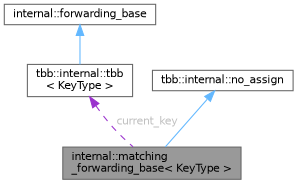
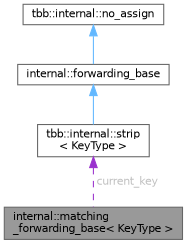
(80, 81) -> (93, 141)
(186, 123) -> (93, 50)
